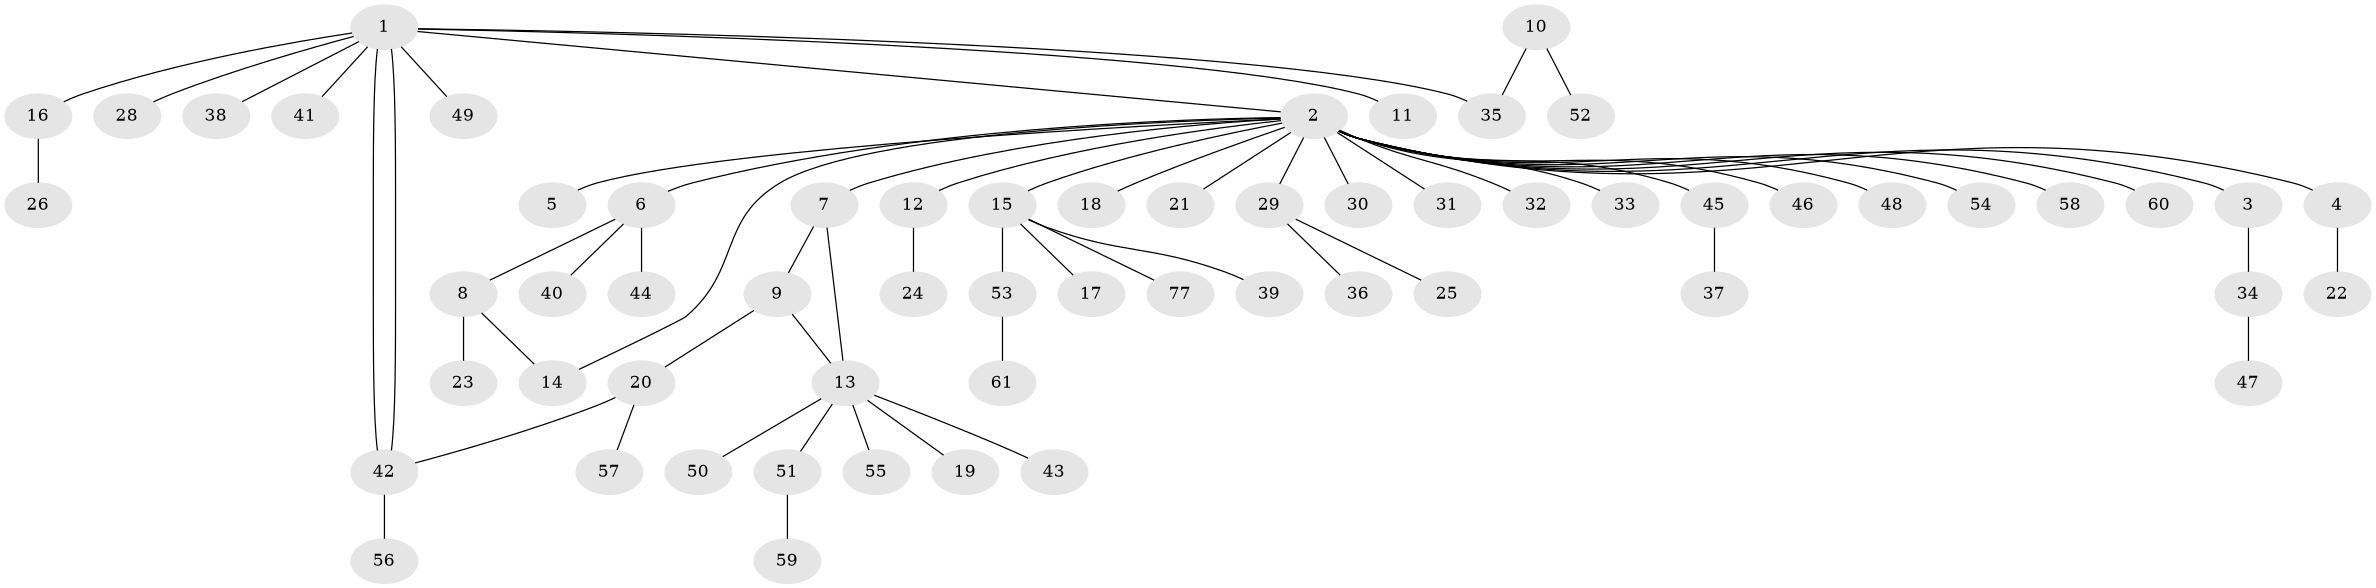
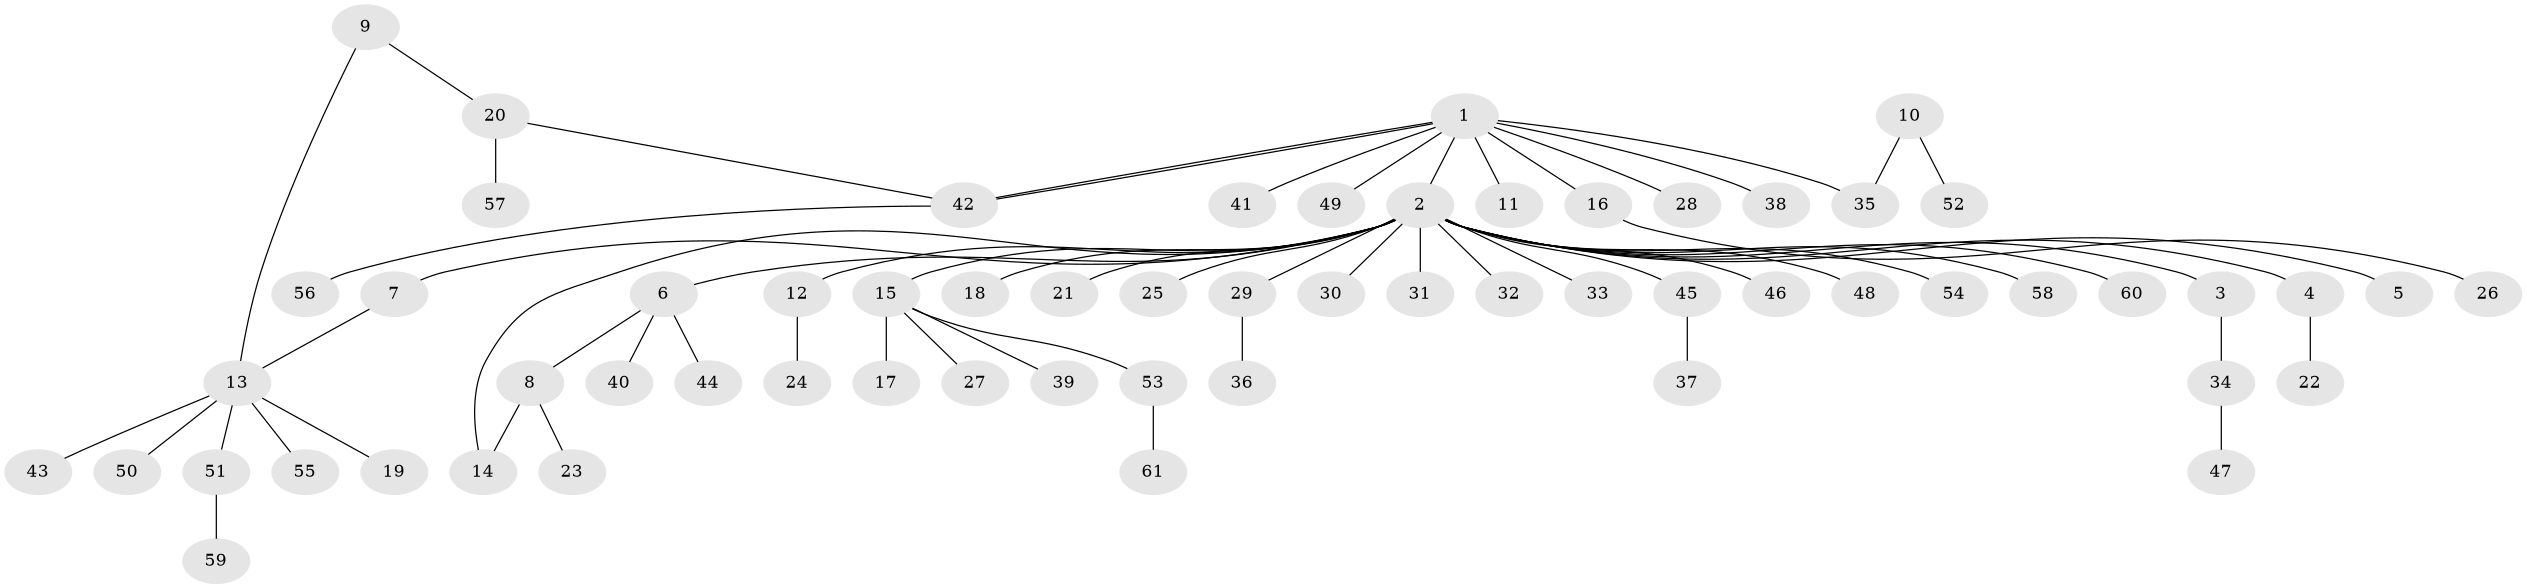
(801, 250) -> none
(1358, 250) -> (1287, 250)
(1180, 294) -> (975, 383)
